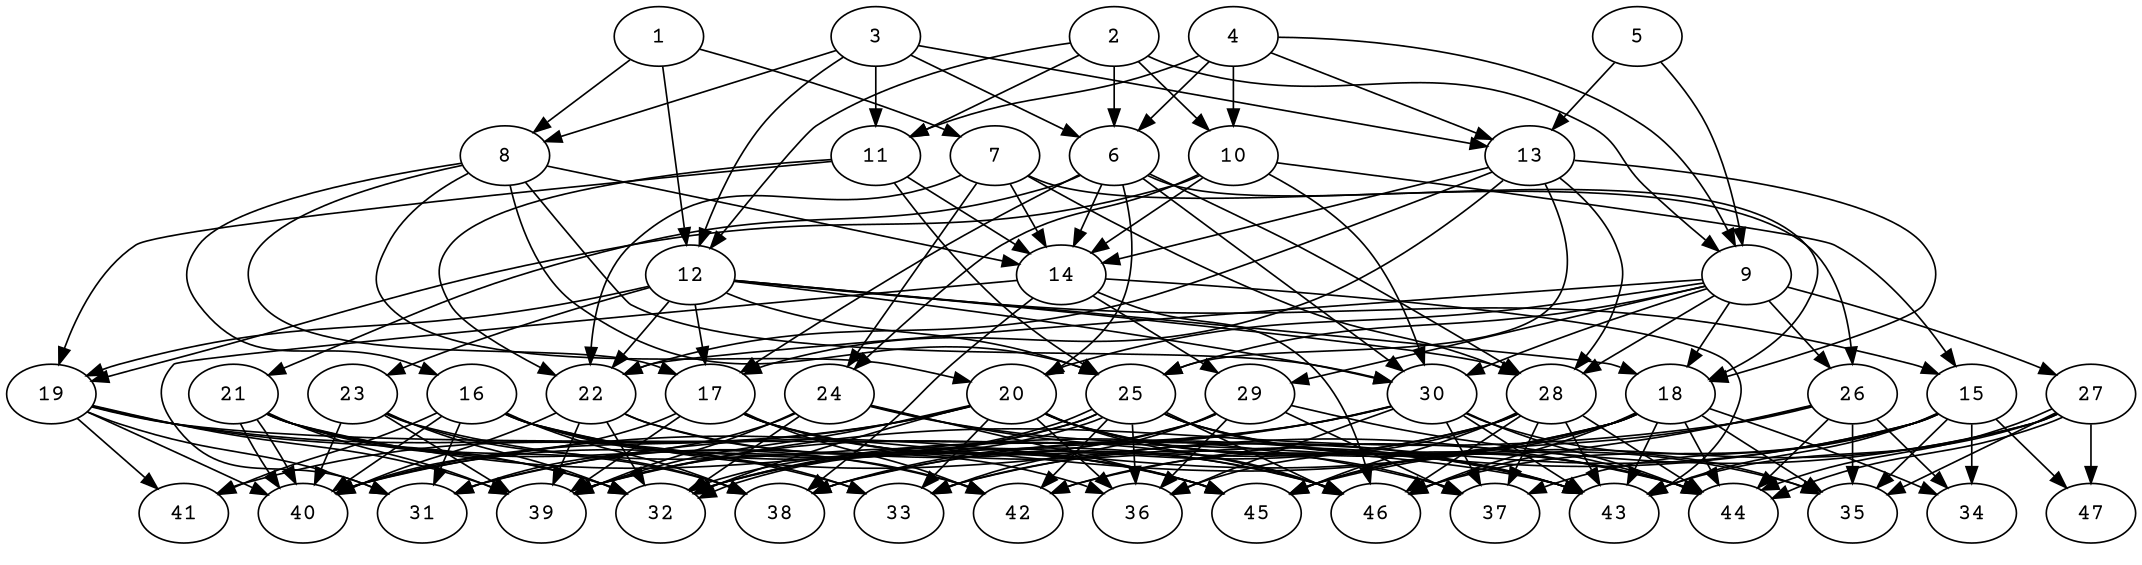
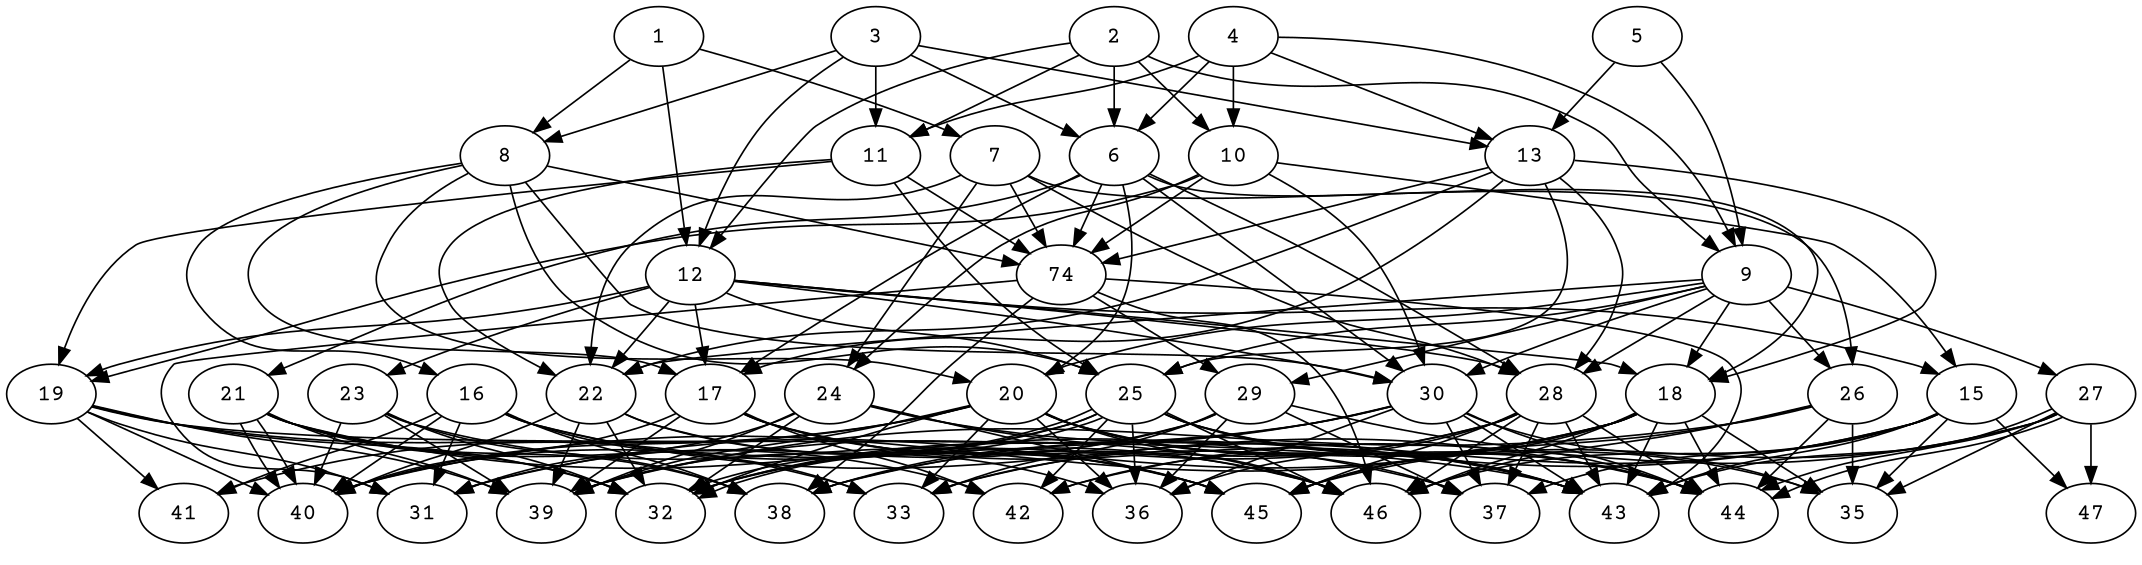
(1061, 275) -> (1061, 275)
(736, 453) -> none
(1972, 513) -> none
